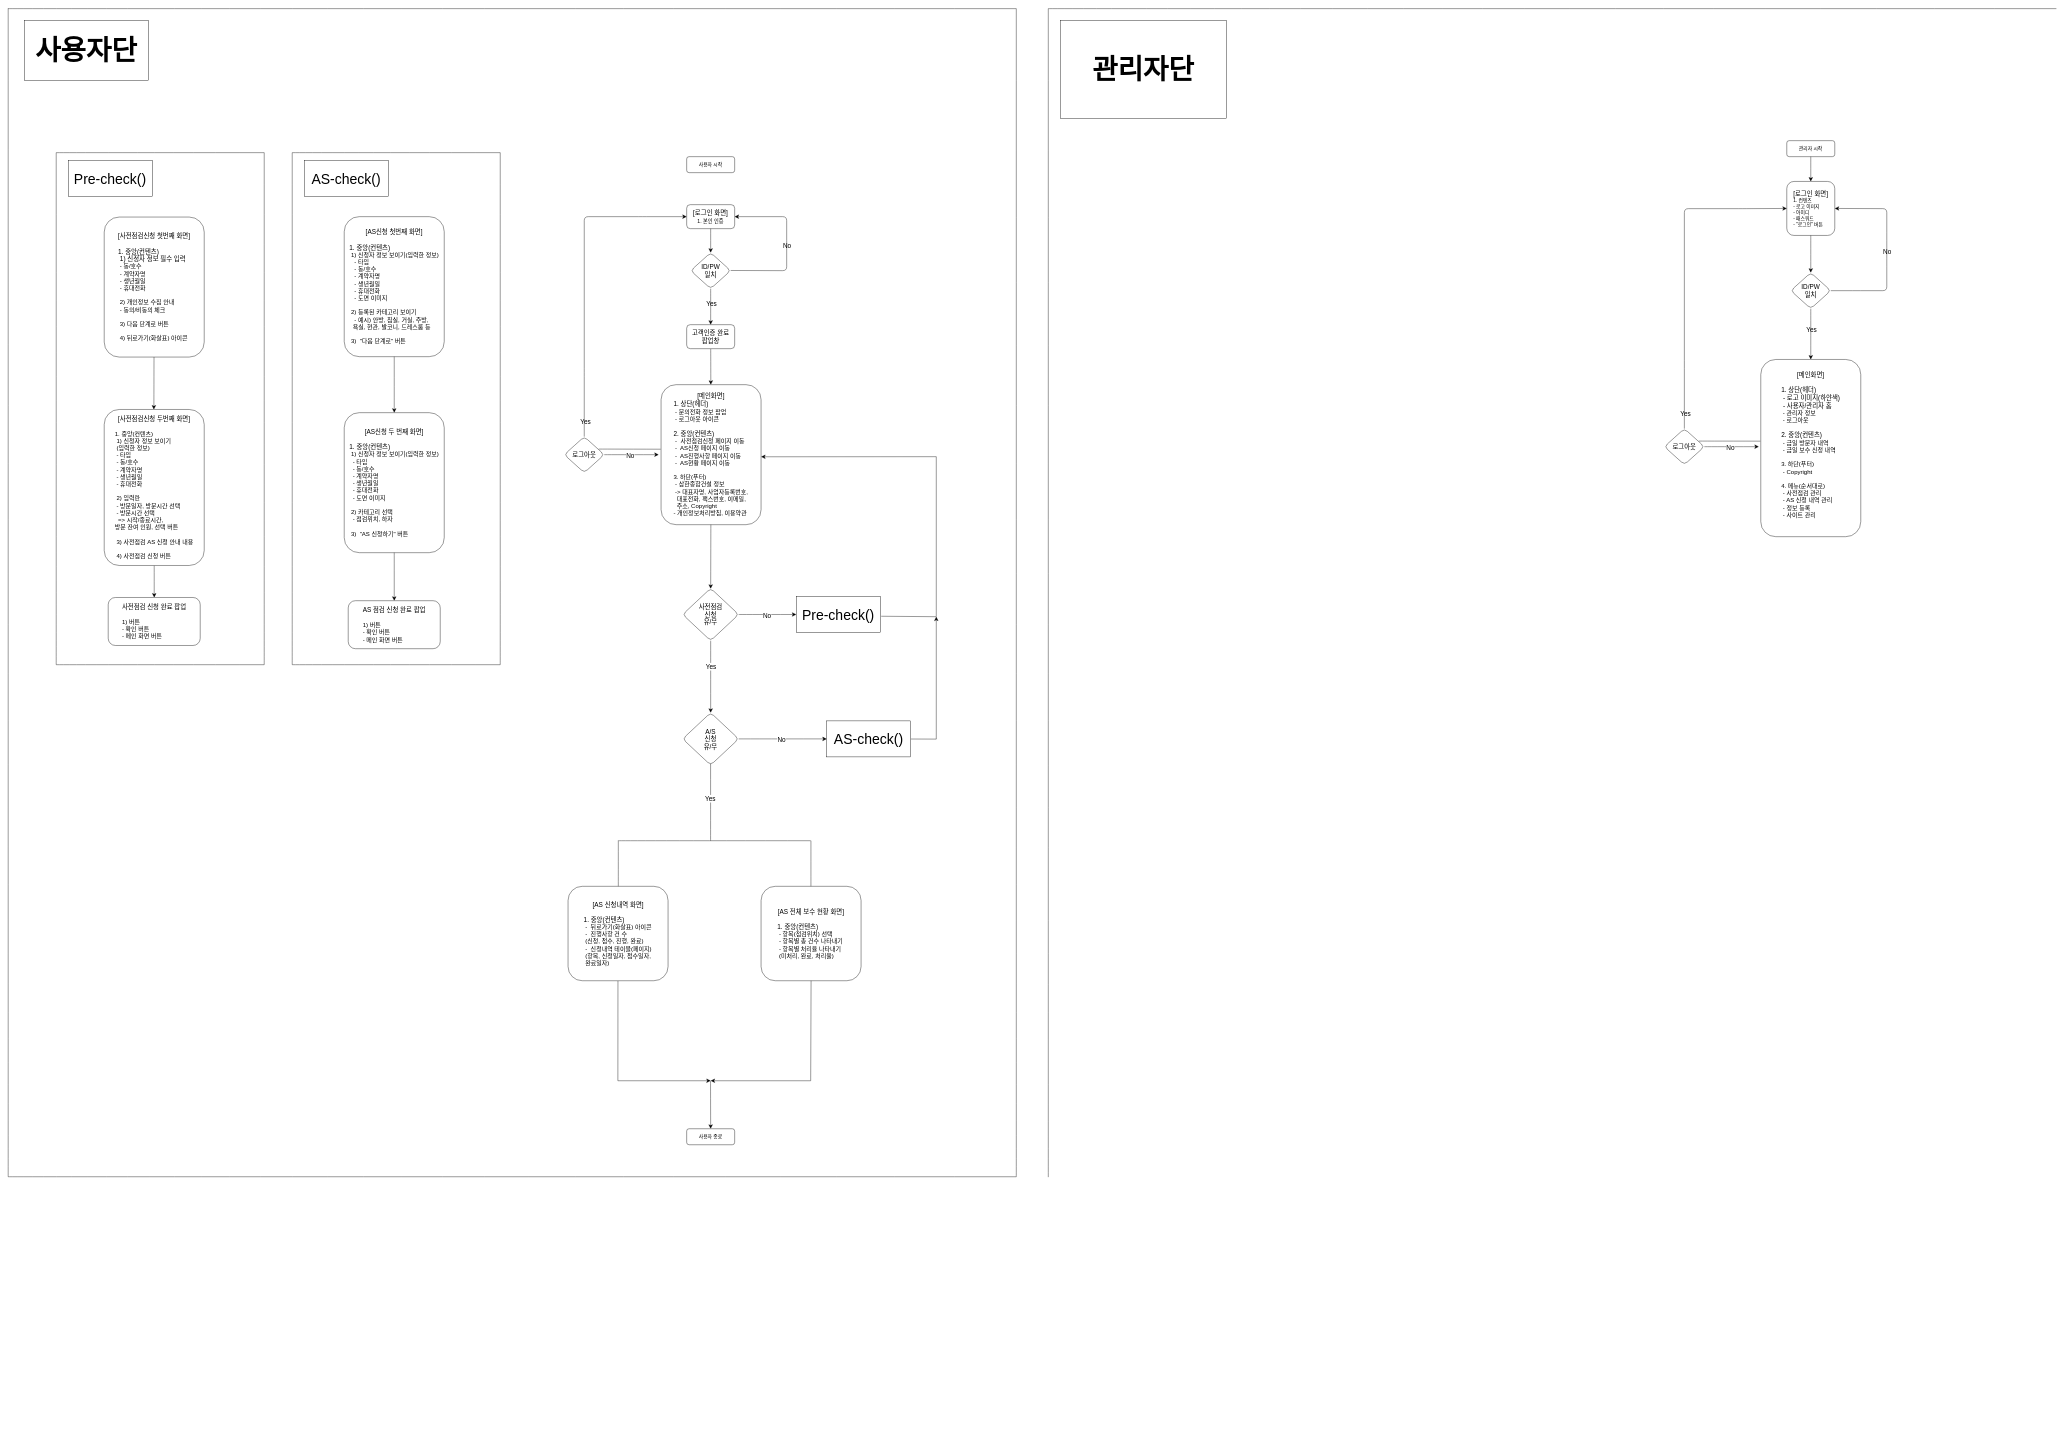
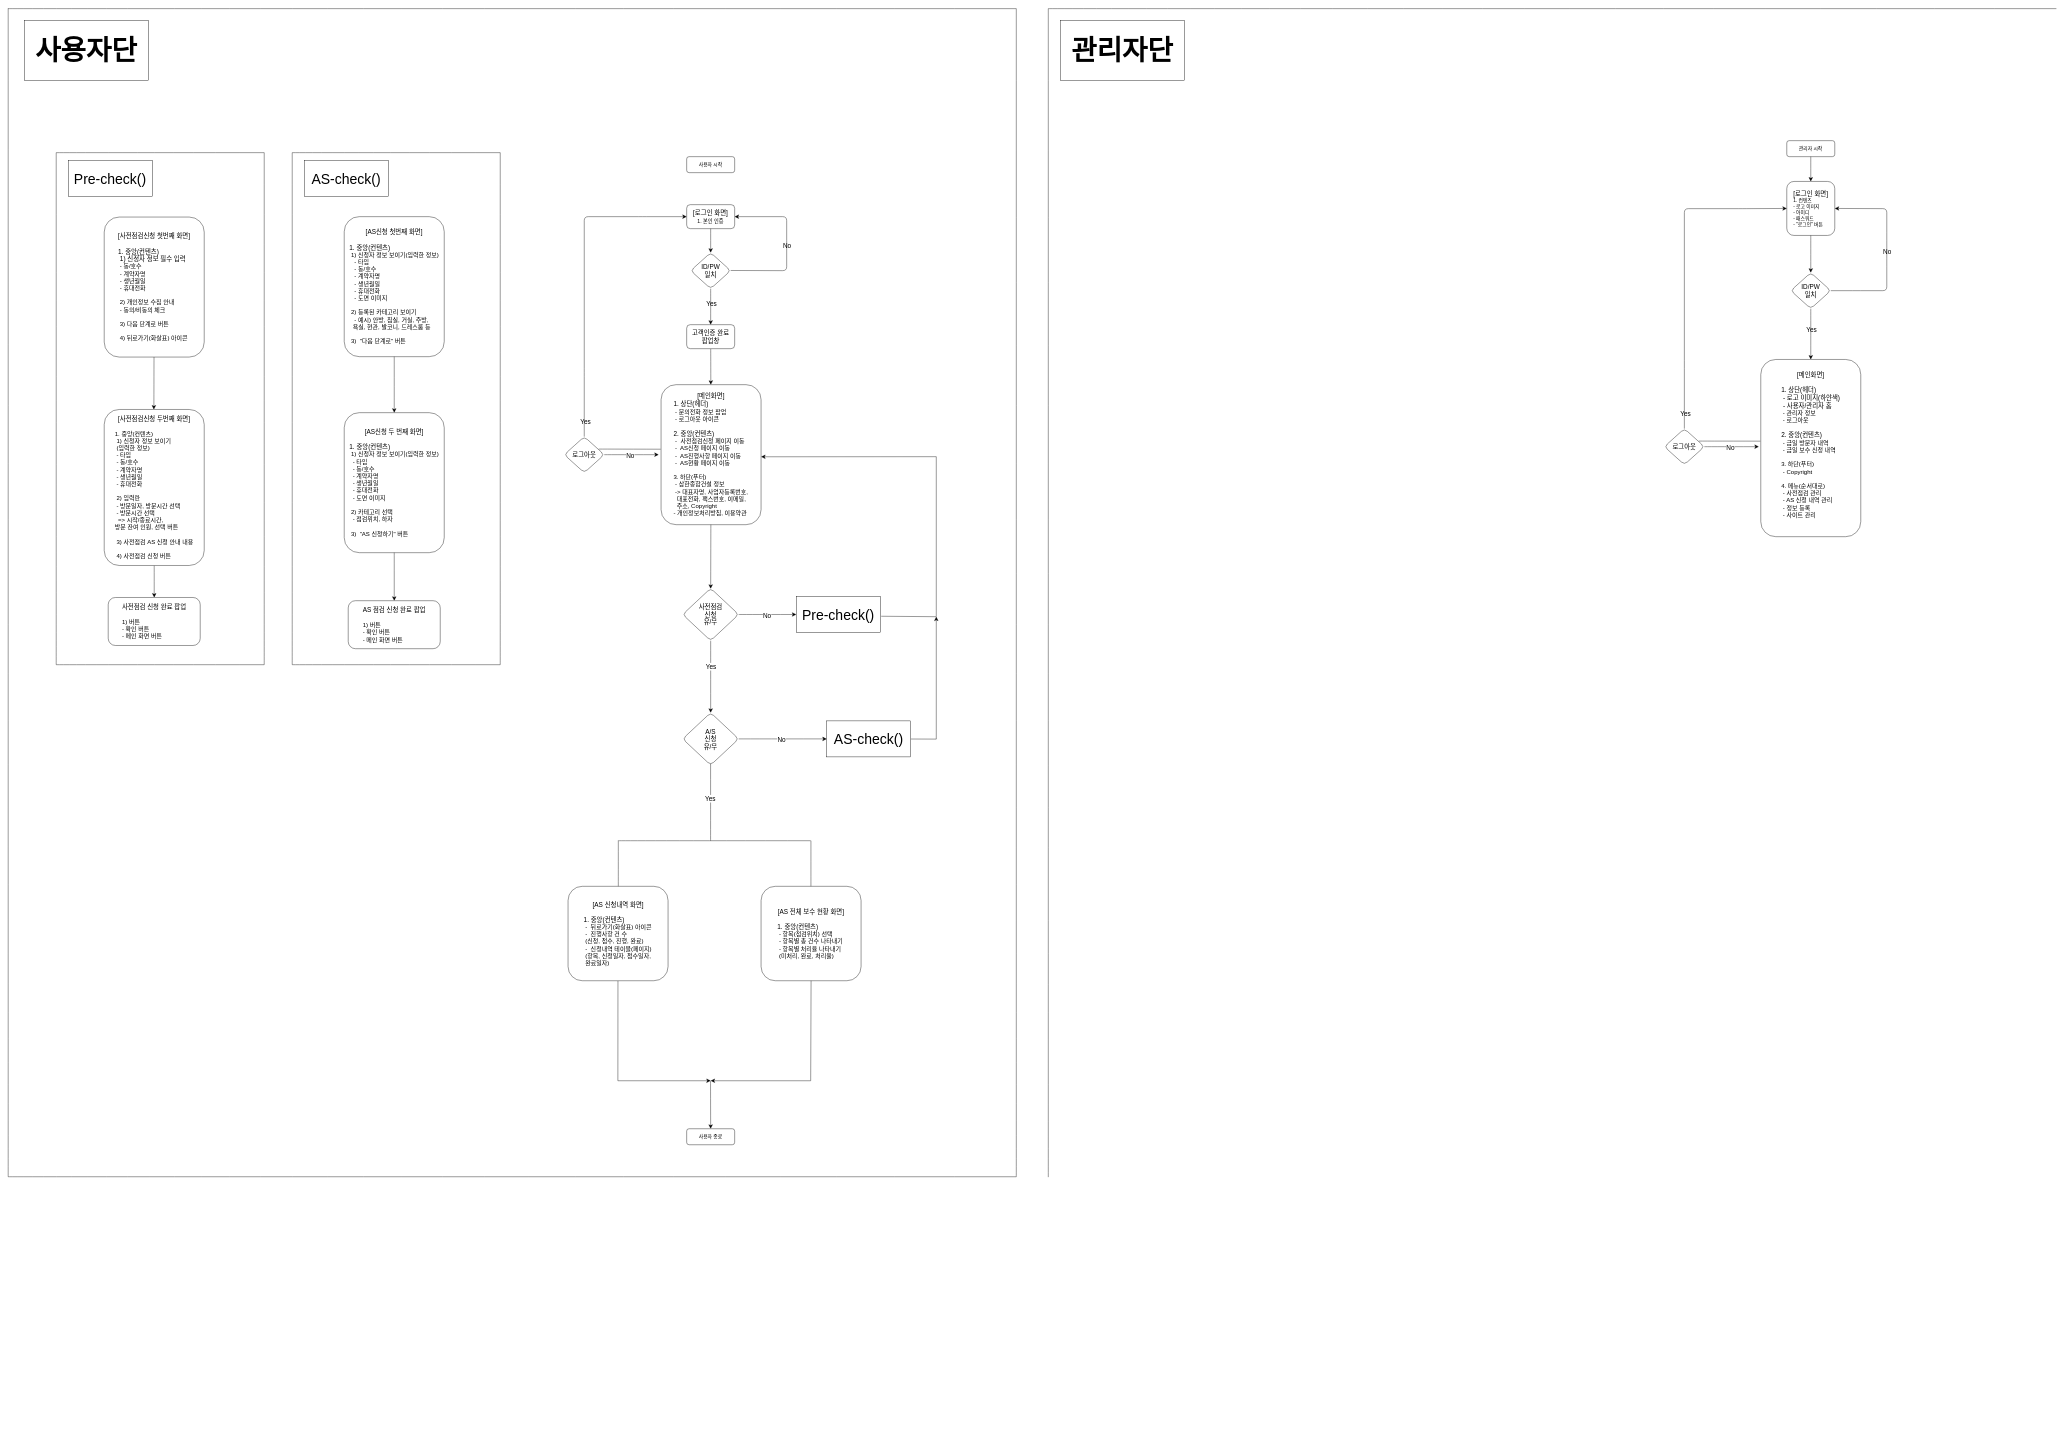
(1143, 70) -> (1122, 51)
